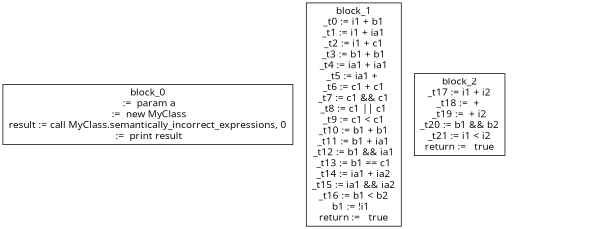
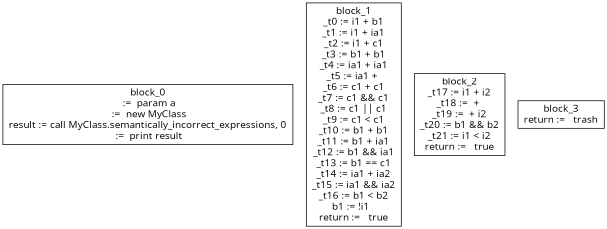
none -> (561, 115)
